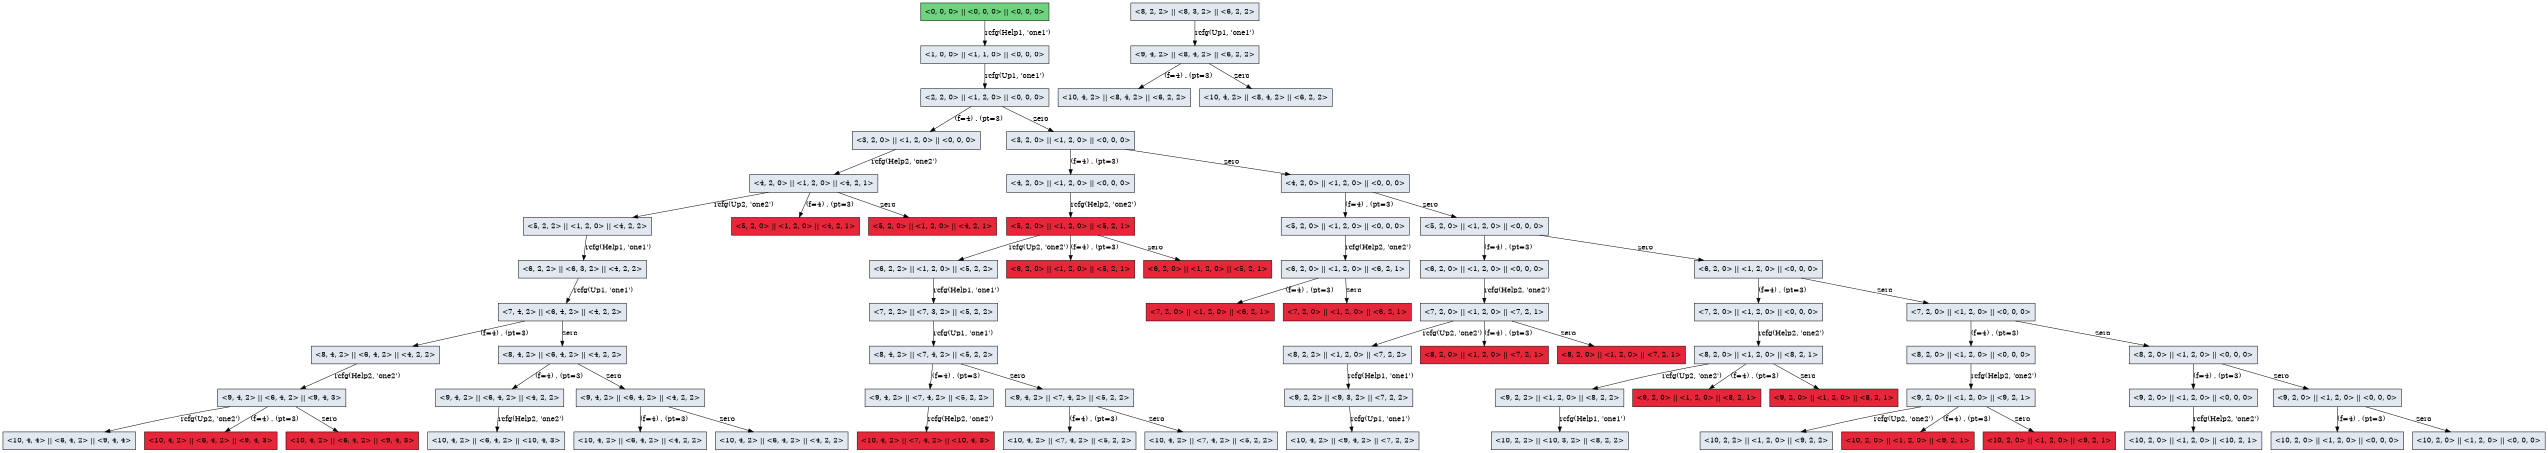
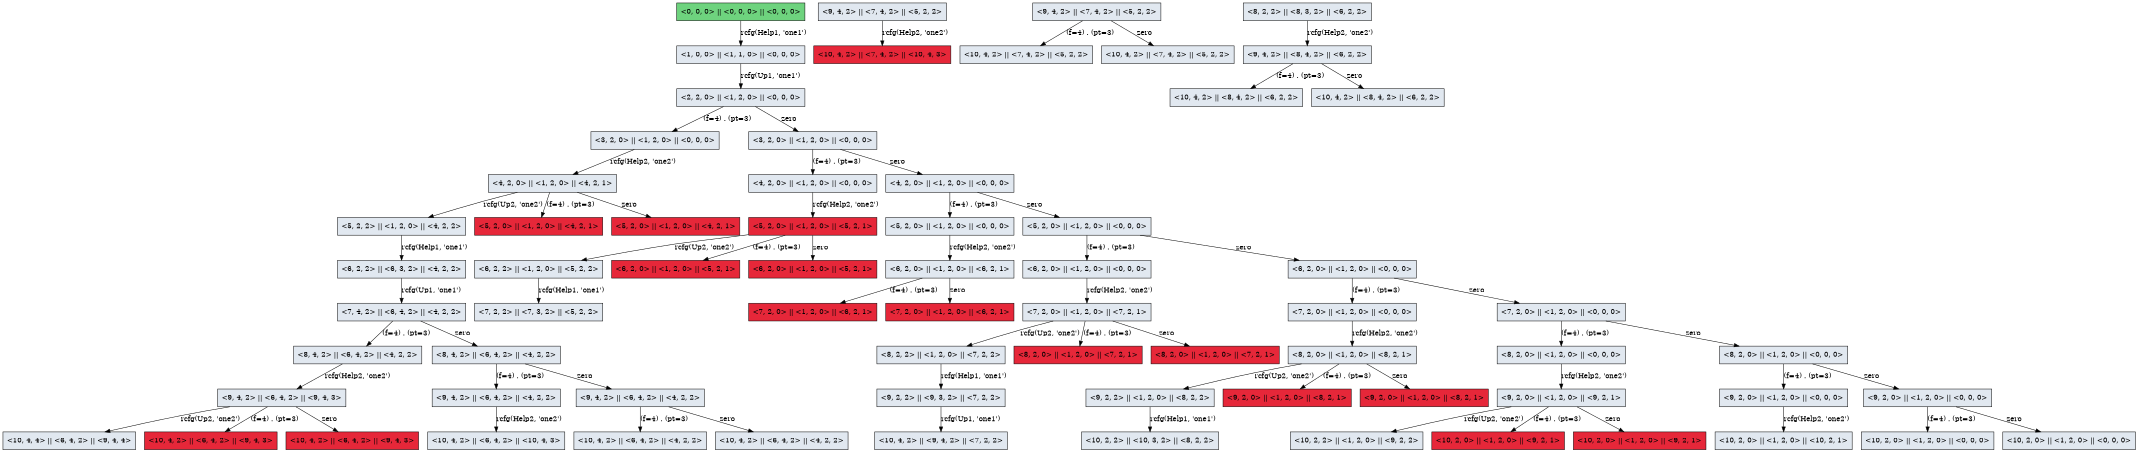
(1225, 33) -> (1340, 33)
(934, 355) -> none
